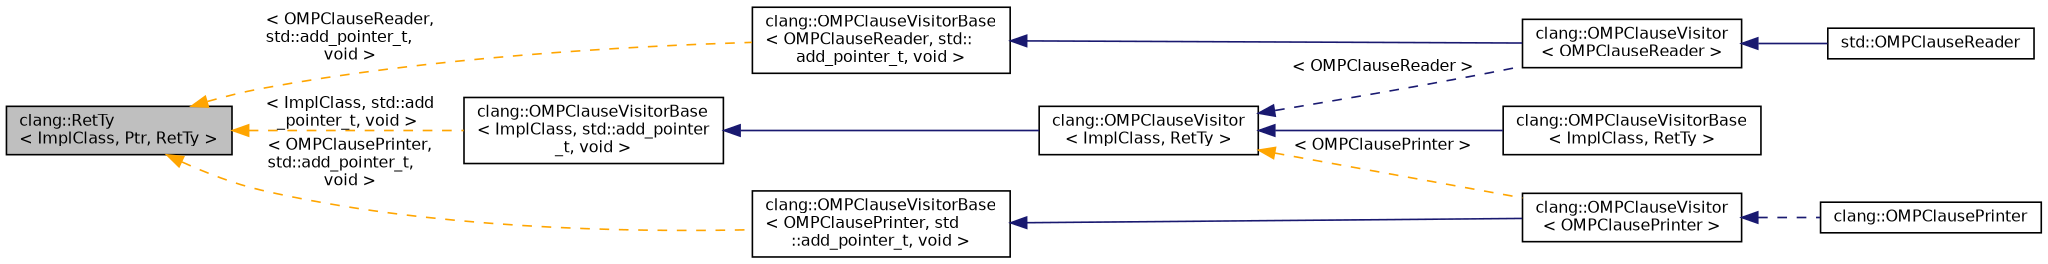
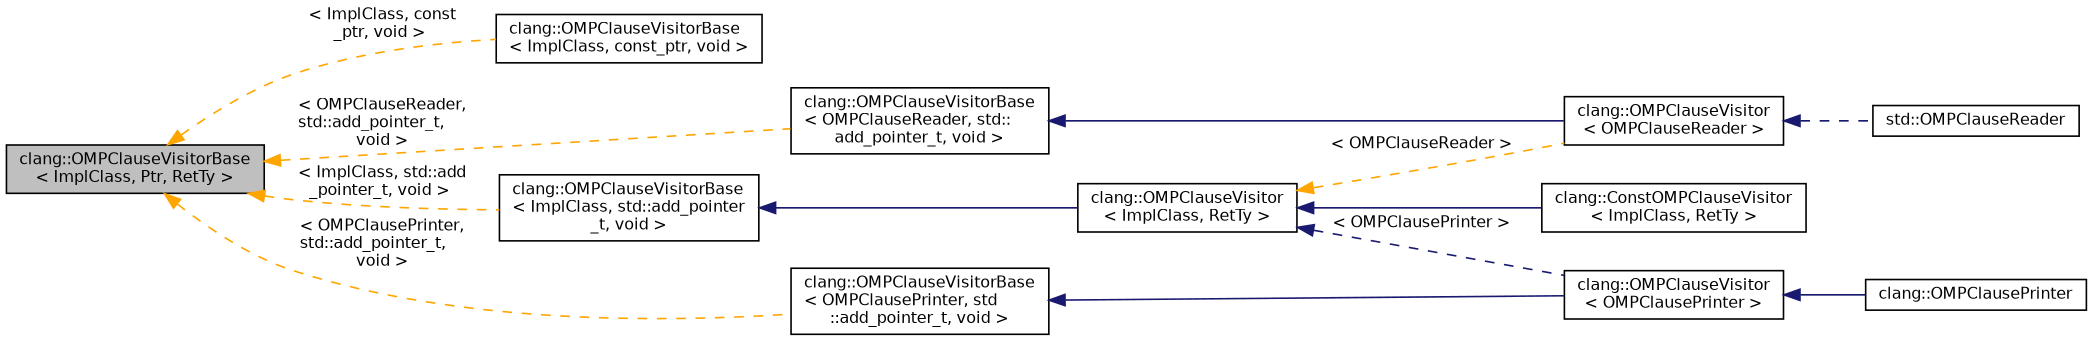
none -> (629, 39)
(1793, 44) -> (1836, 121)
(1399, 89) -> (1439, 166)
(119, 130) -> (135, 169)
(1632, 130) -> (1674, 208)
(1399, 175) -> (1439, 253)
(1789, 218) -> (1833, 295)
